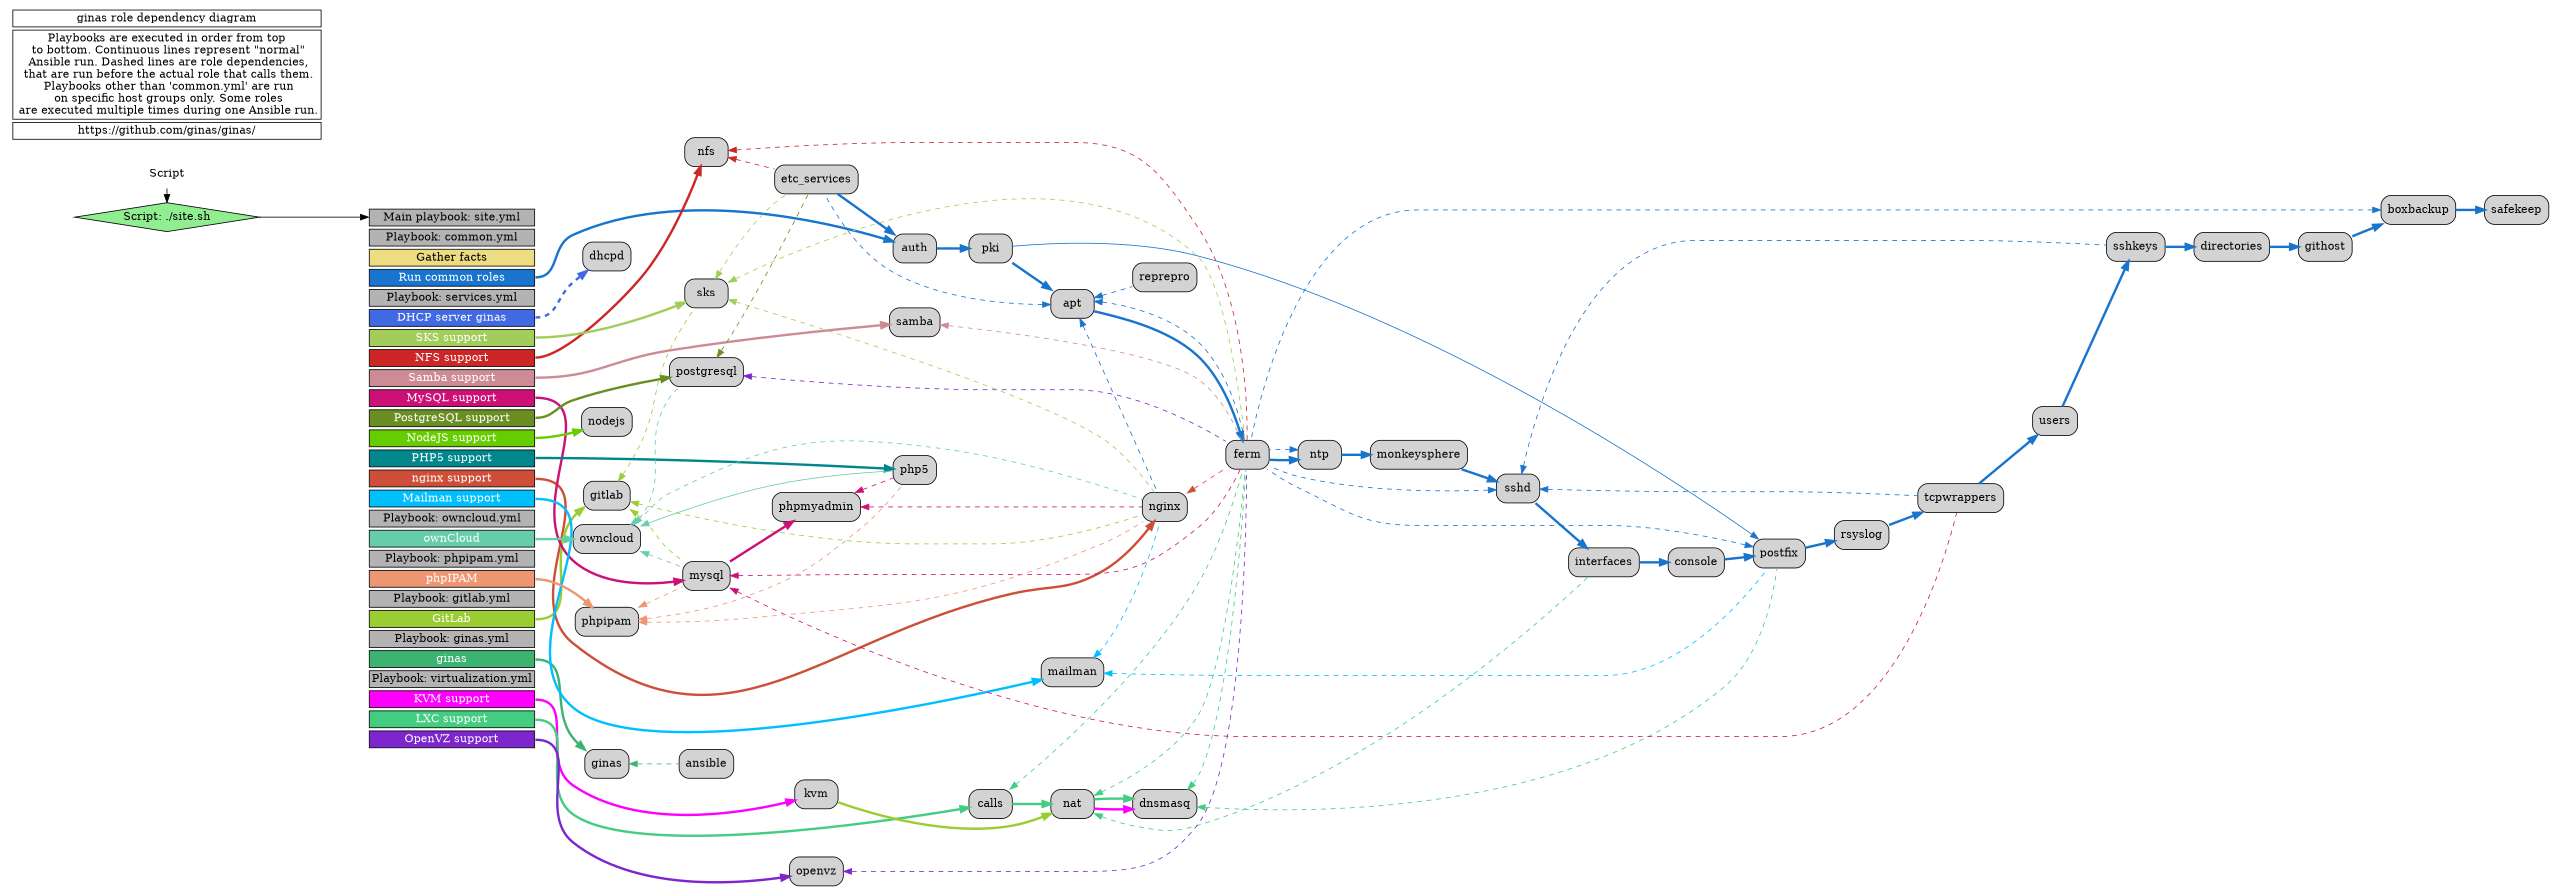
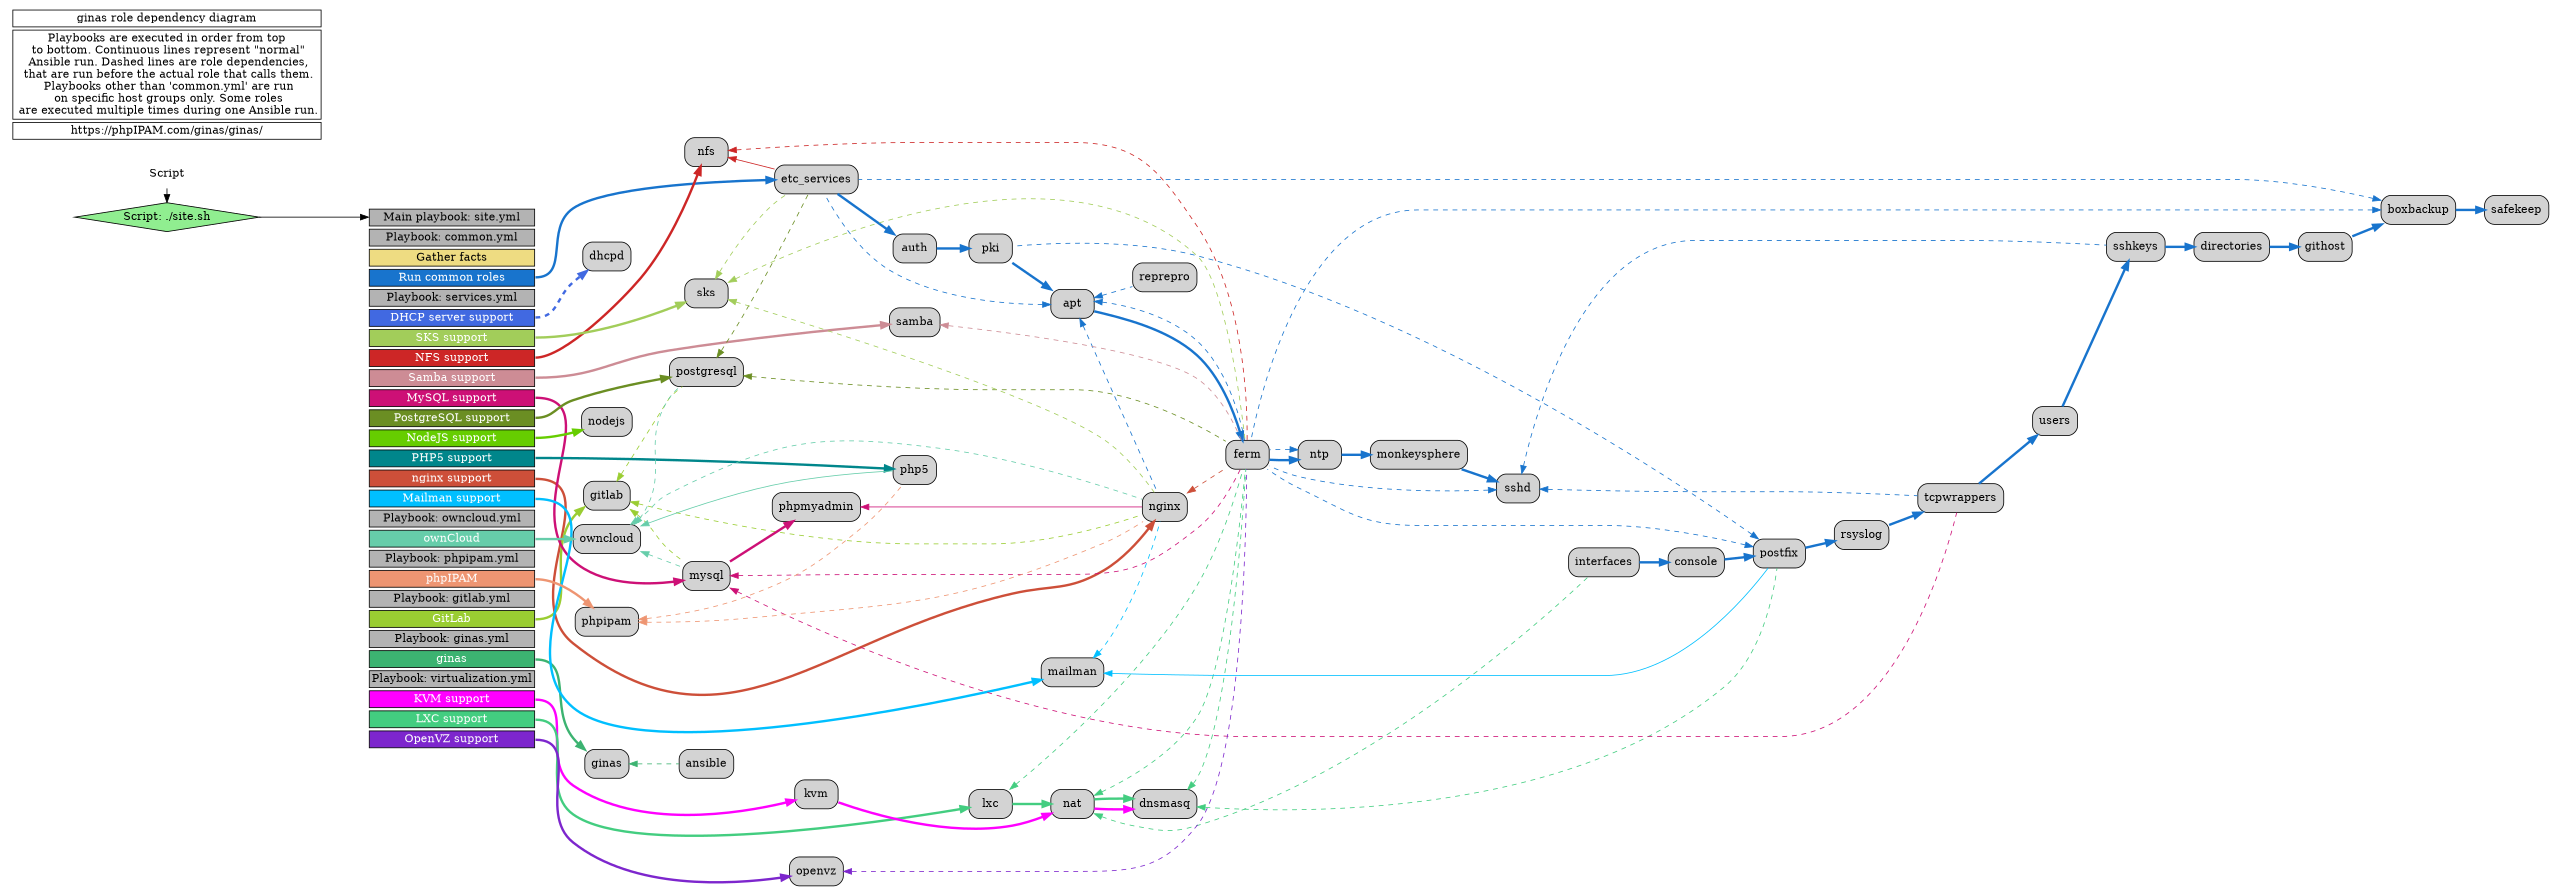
(167, 130) -> (167, 130)
(755, 164) -> (755, 164)
none -> (1617, 179)
(699, 211) -> (626, 192)
(452, 318) -> (452, 318)
(1402, 332) -> (1402, 332)
(656, 390) -> (650, 429)
(982, 390) -> (982, 390)
(878, 484) -> none
(1006, 507) -> (1006, 507)
(1555, 520) -> none
(664, 595) -> none
(1459, 676) -> (1459, 676)
(991, 804) -> (991, 804)
(940, 827) -> (940, 827)
